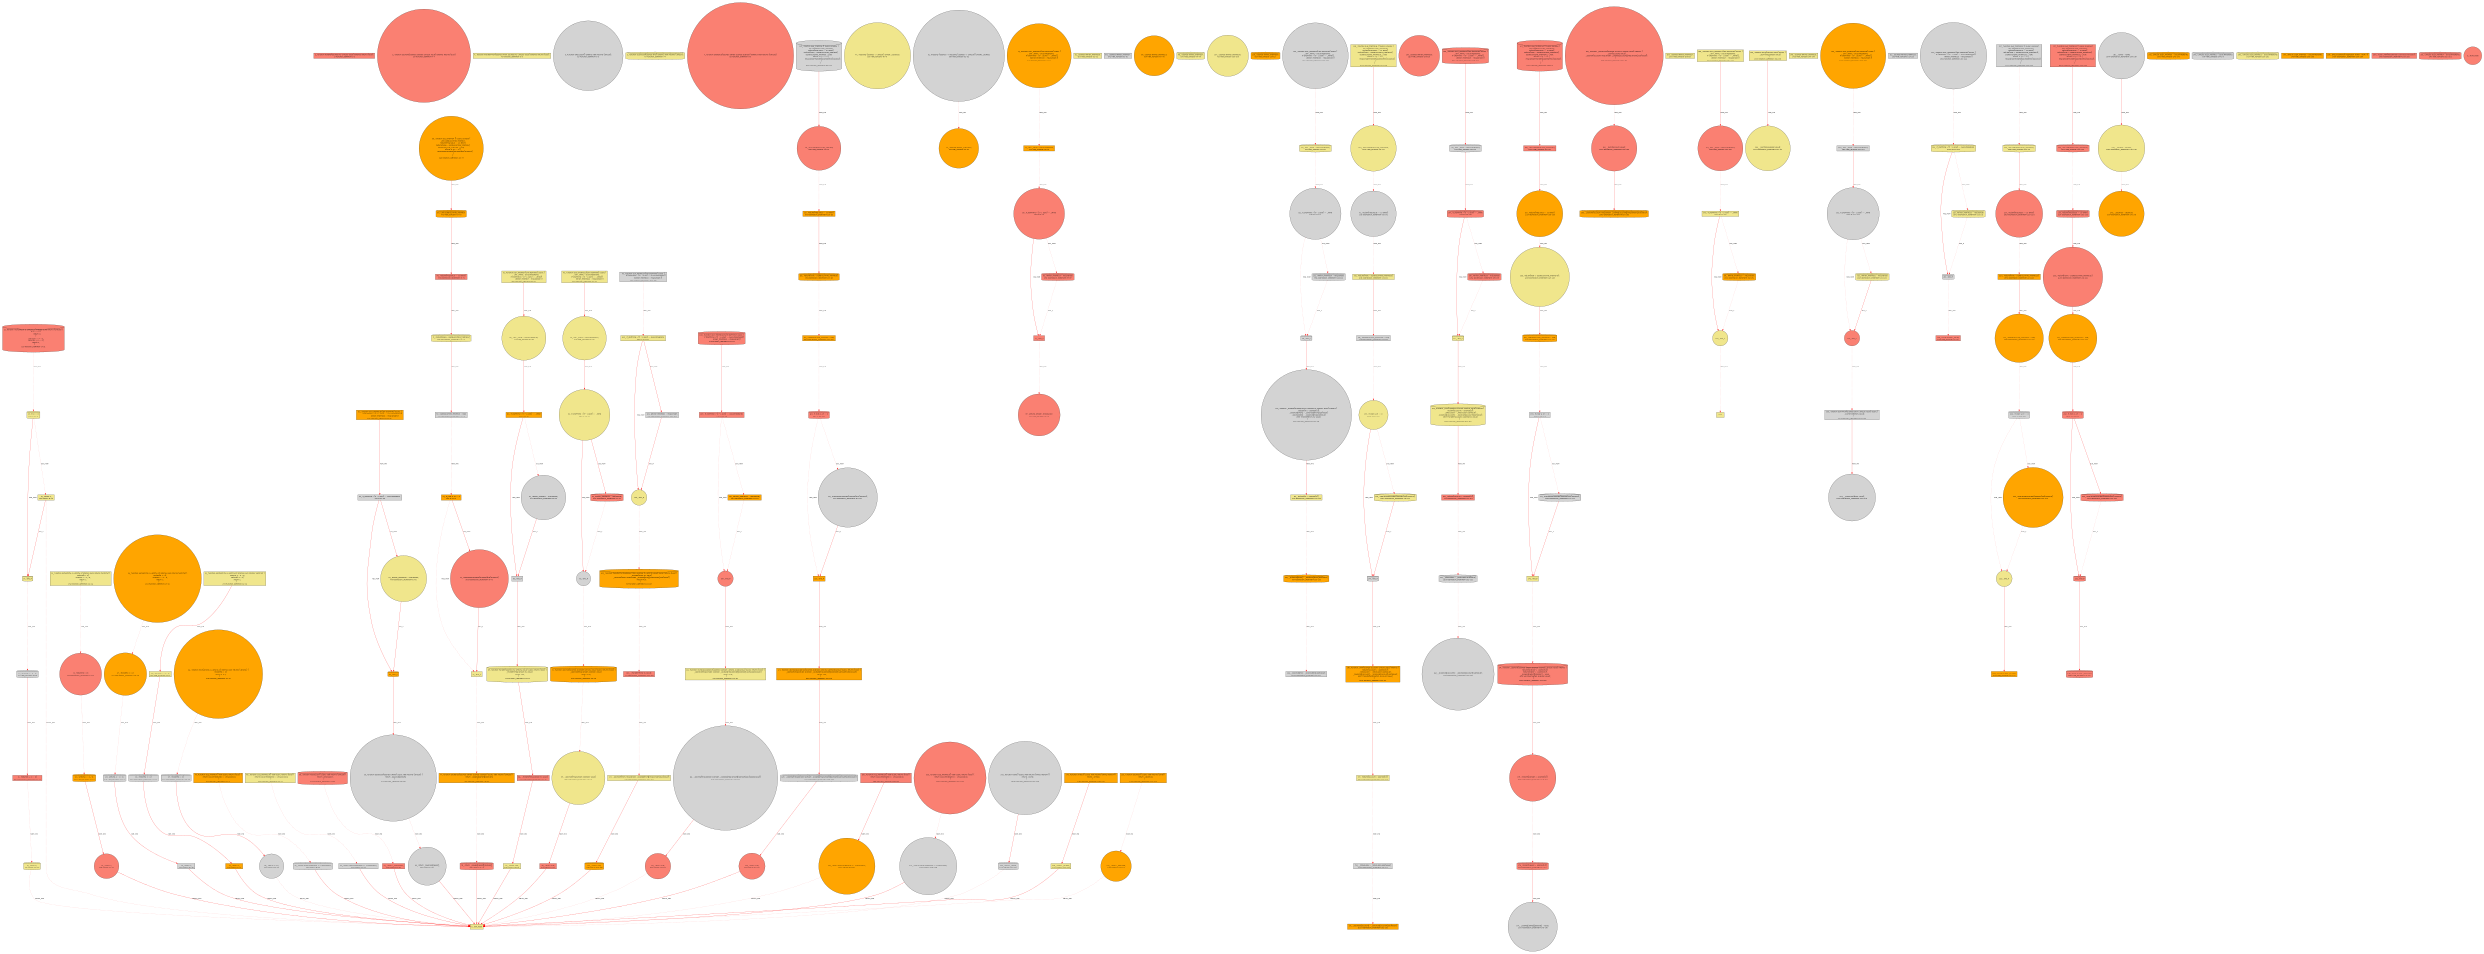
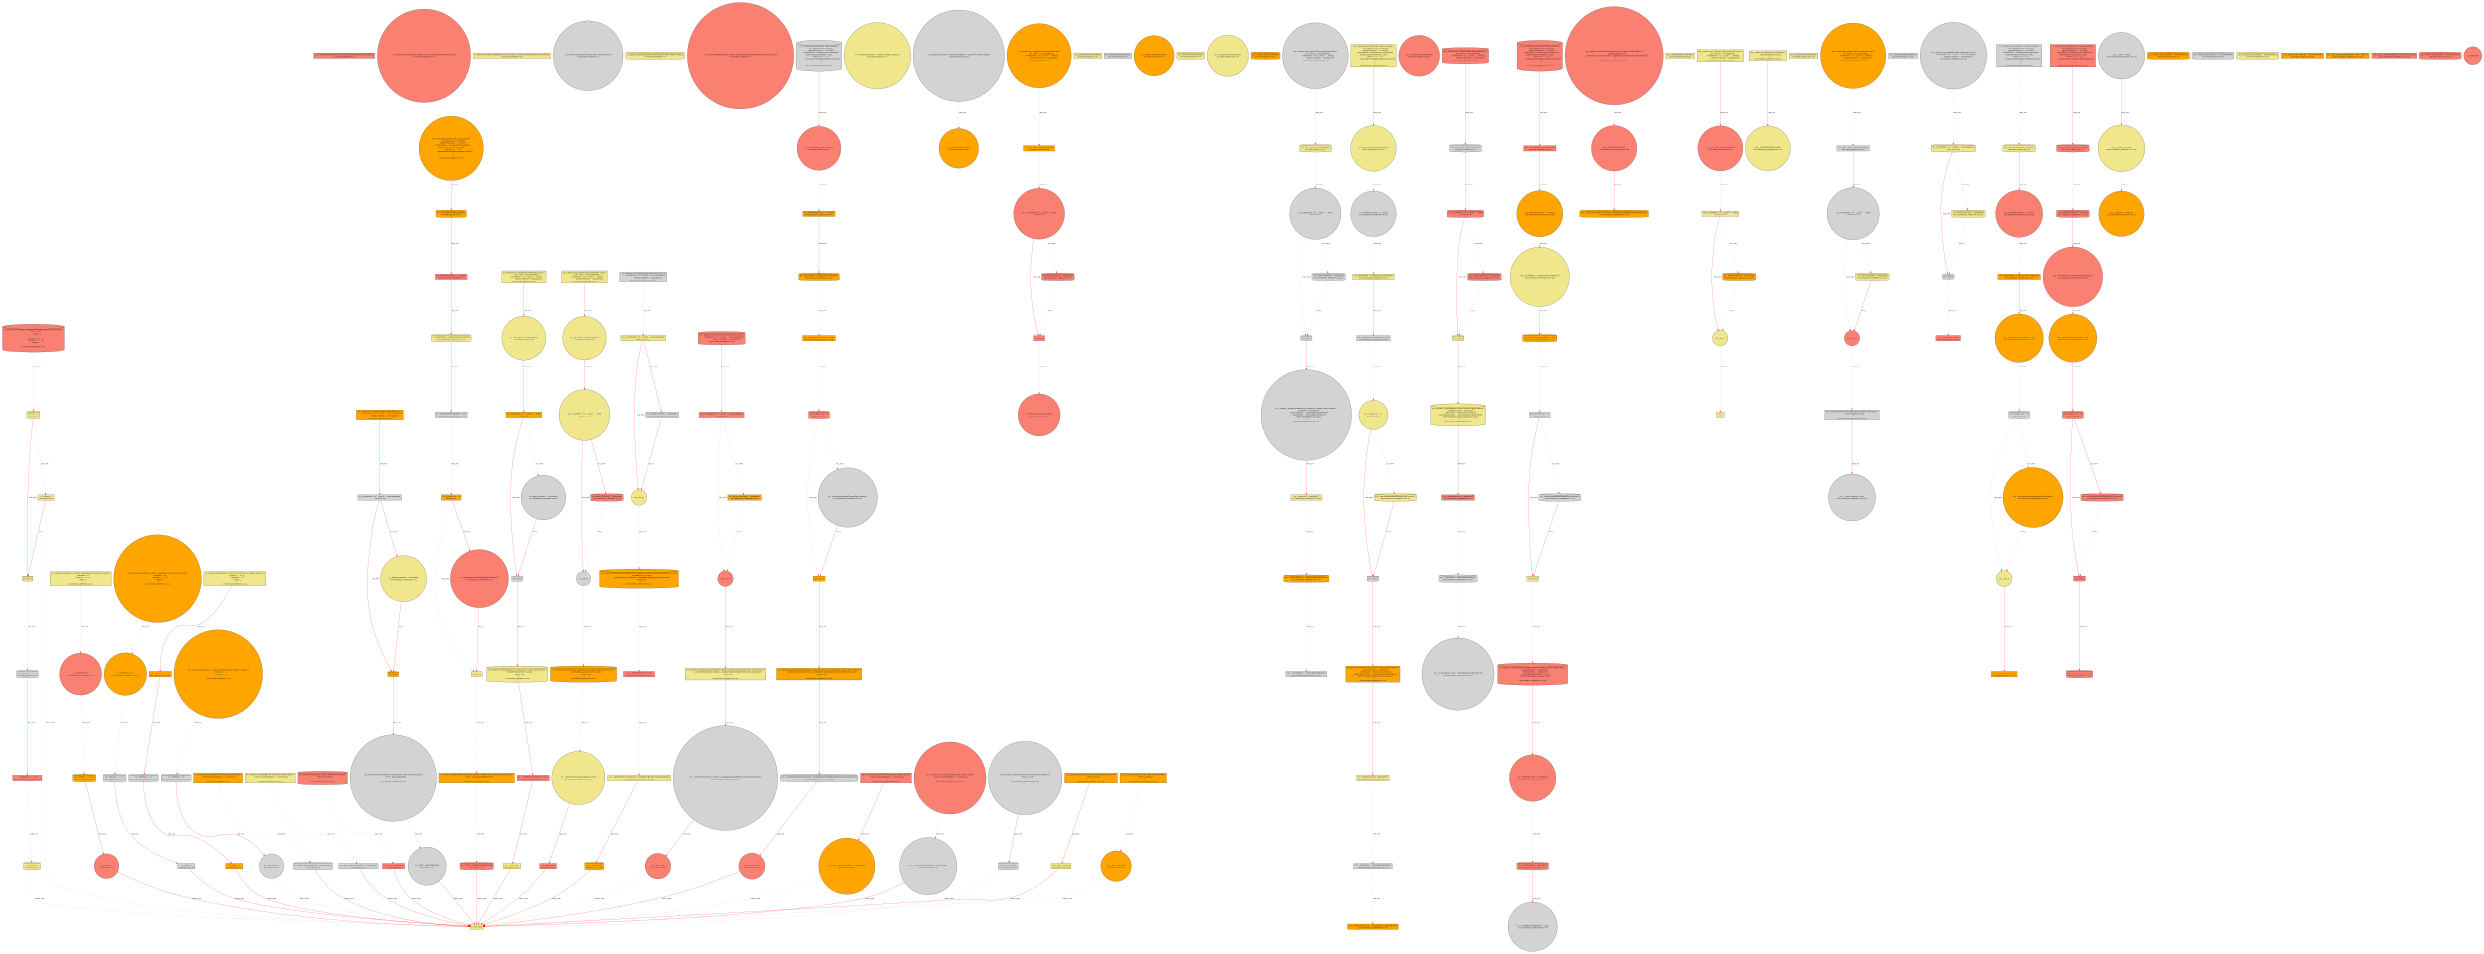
(160, 674) -> (160, 674)
